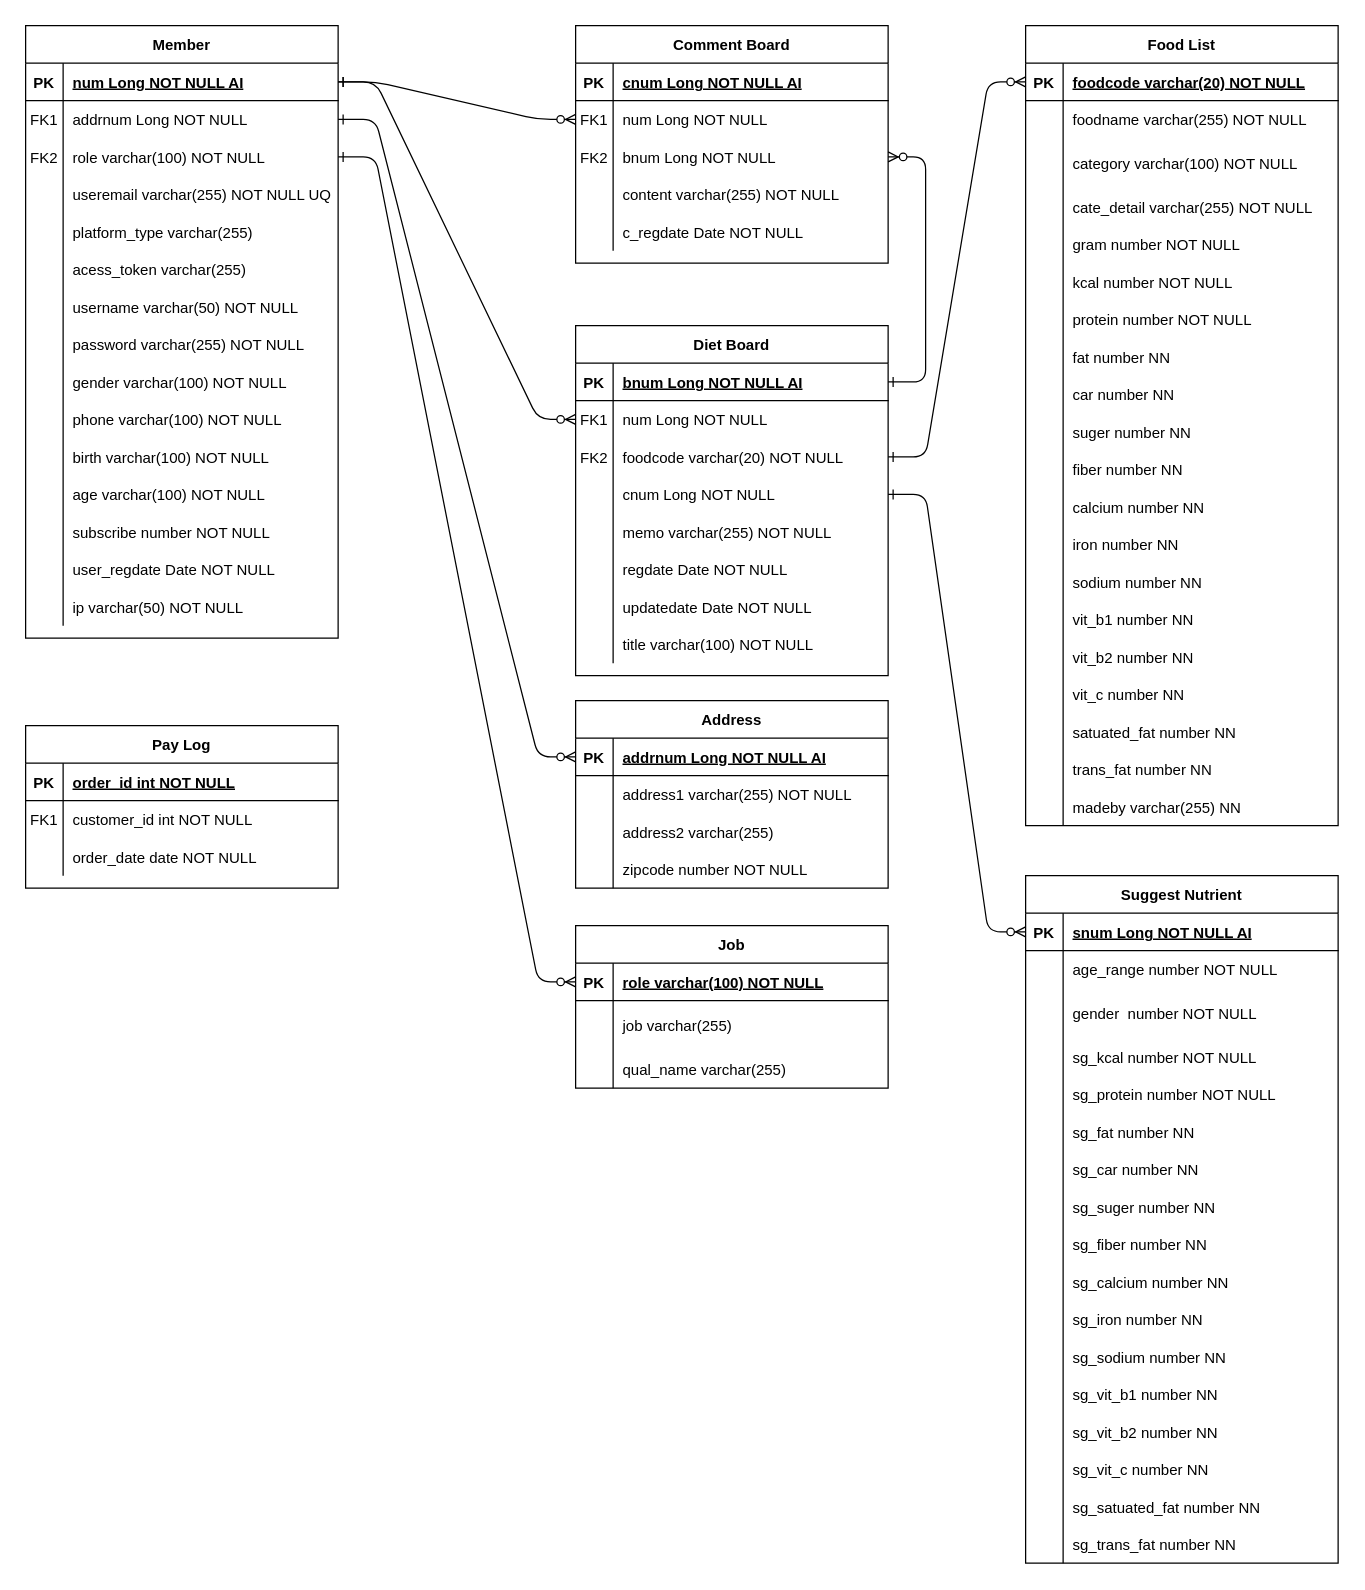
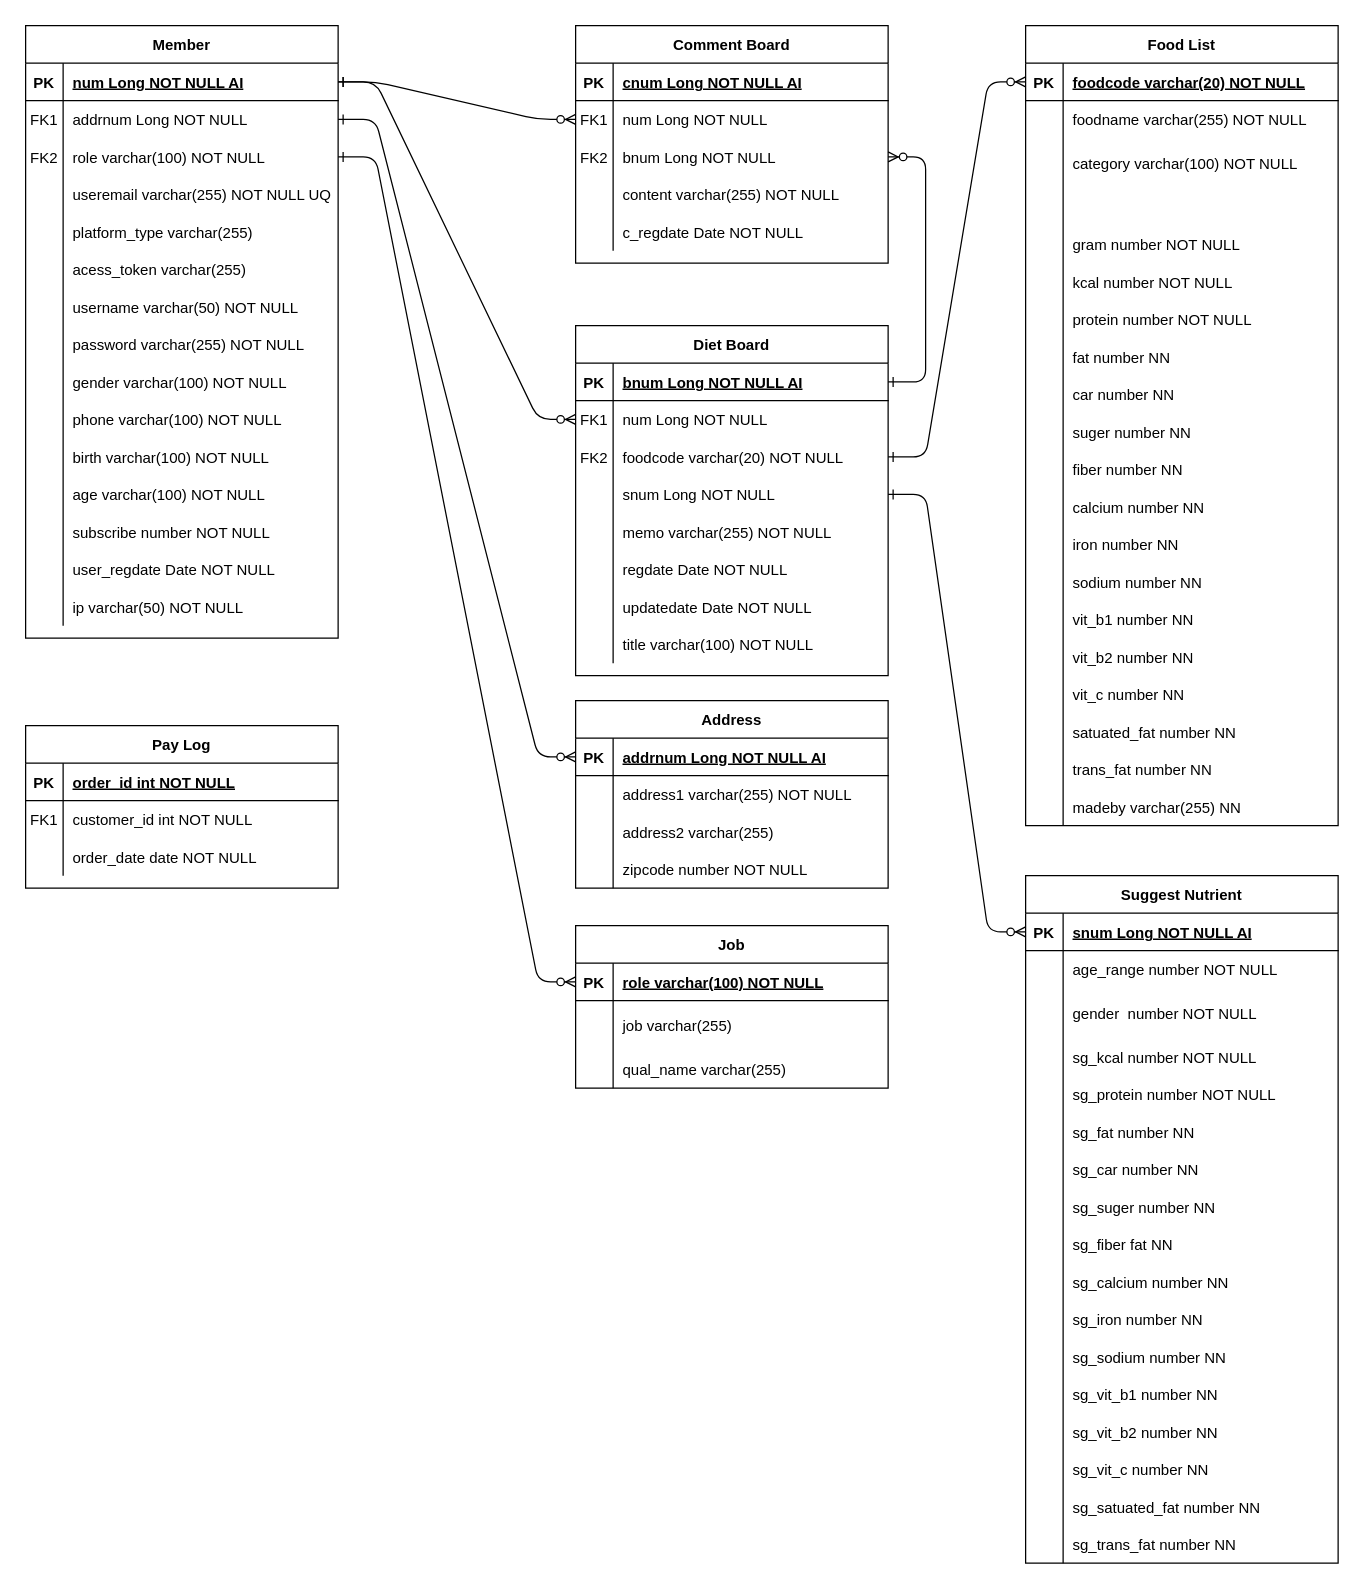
(1201, 207) -> none
(692, 495) -> (692, 495)
(1142, 1245) -> (1130, 1245)
